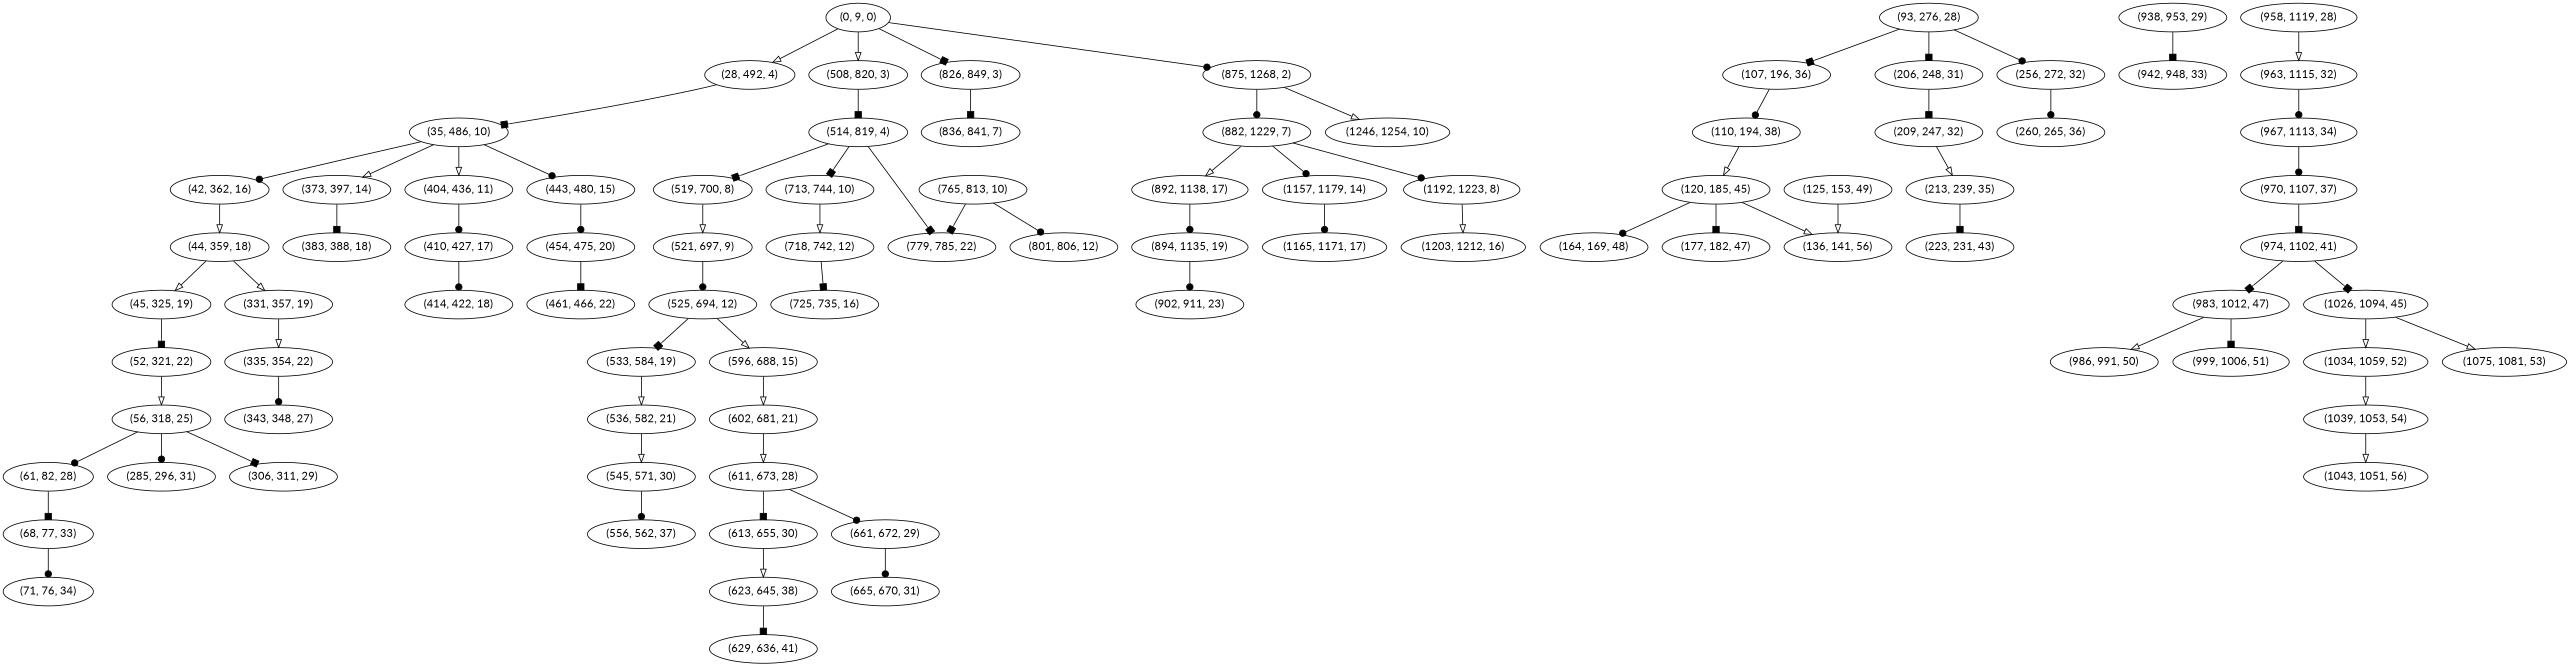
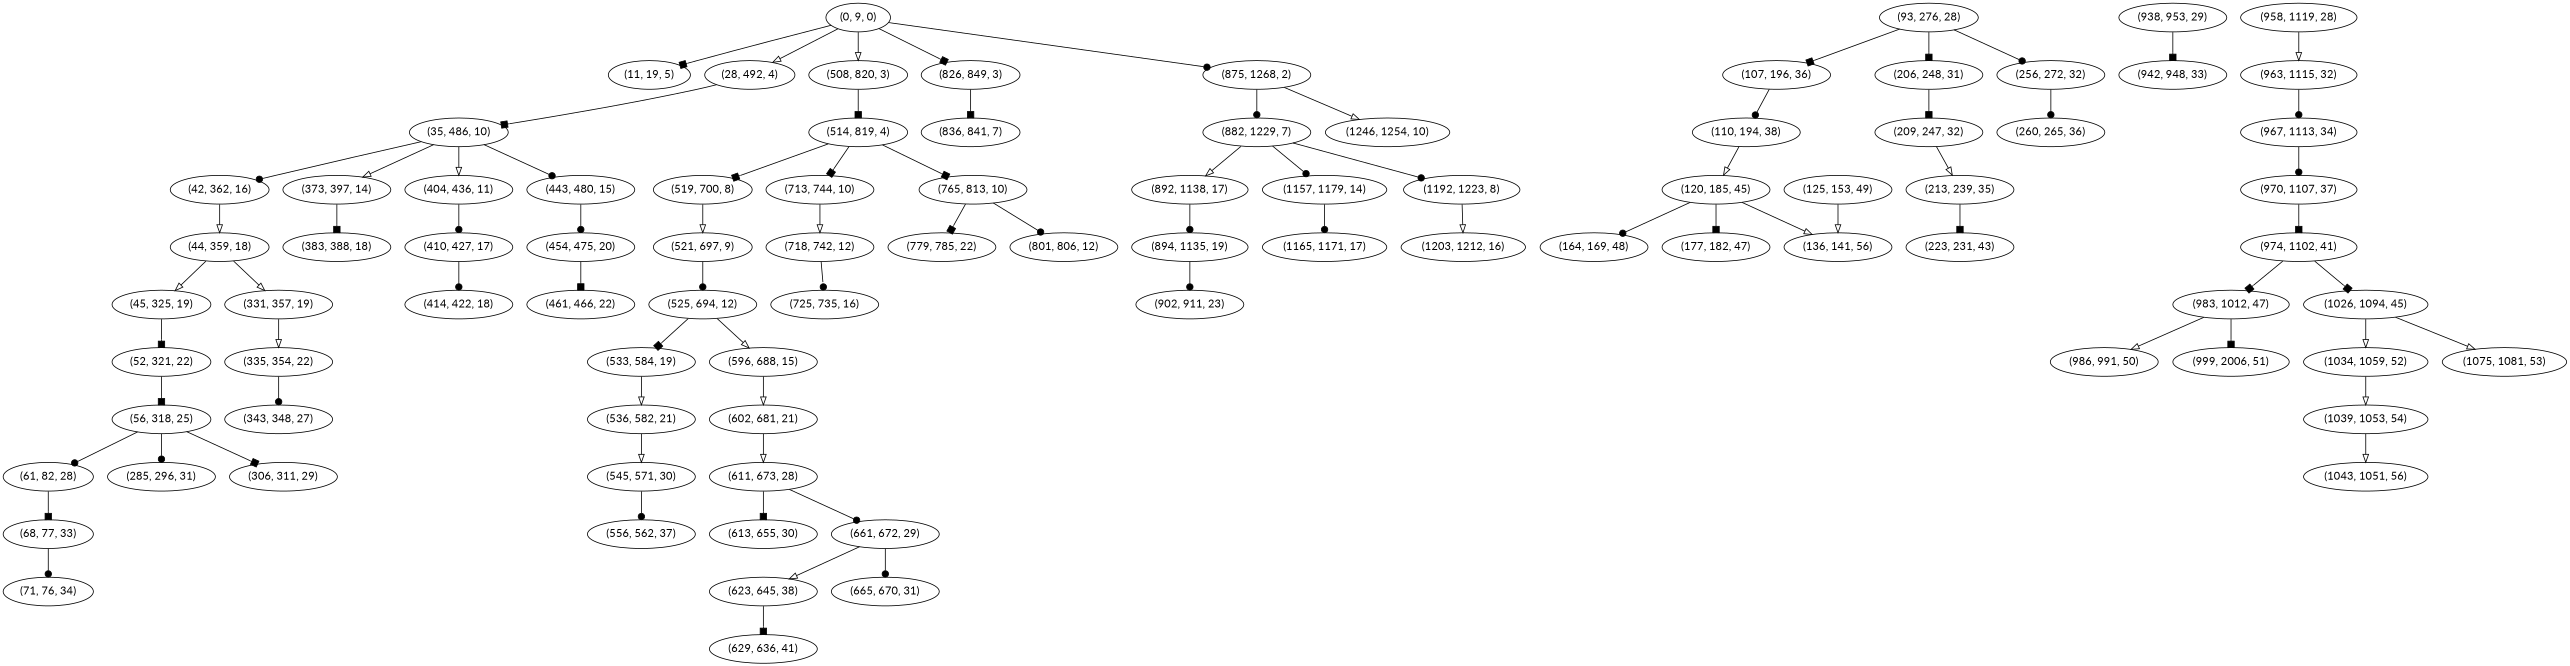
none -> (649, 75)
(898, 186) -> (912, 159)
(822, 272) -> (822, 272)
(2231, 362) -> (2231, 362)
(161, 387) -> (161, 387)
(763, 559) -> (828, 561)
